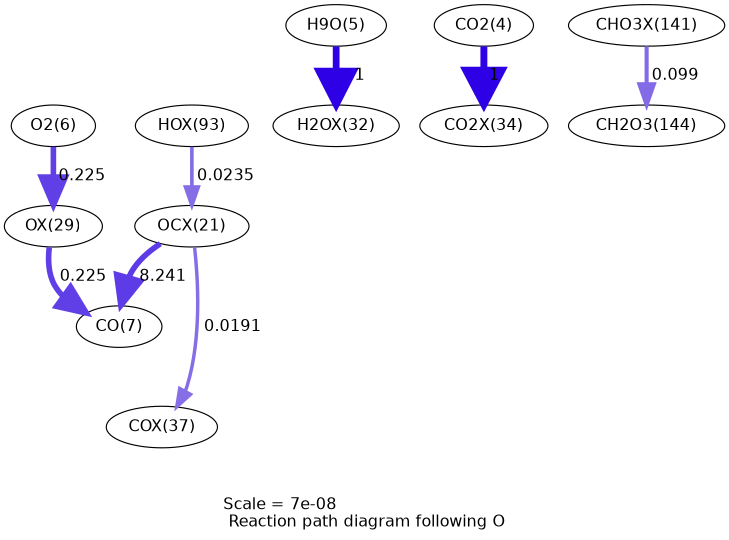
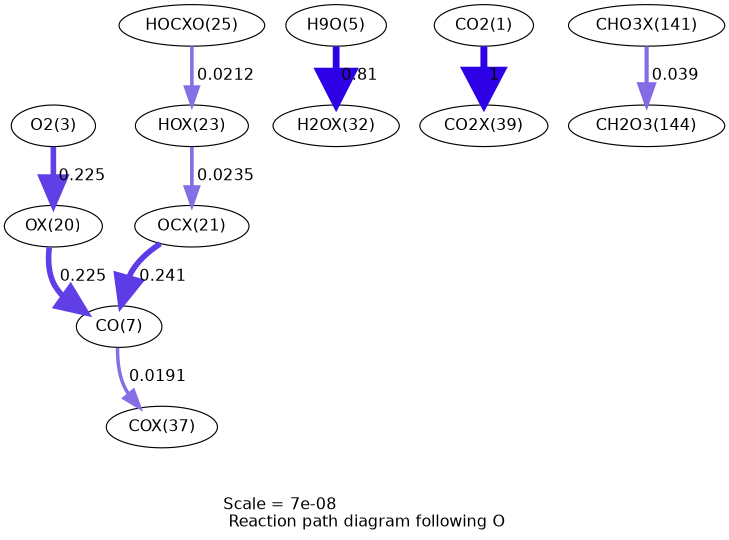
none -> (192, 25)
(484, 25) -> (484, 25)
(358, 76) -> (358, 76)
(673, 76) -> (673, 76)
(53, 126) -> (53, 126)
(192, 126) -> (192, 126)
(484, 126) -> (484, 126)
(53, 226) -> (53, 226)
(161, 276) -> (161, 276)
(197, 320) -> (120, 372)
